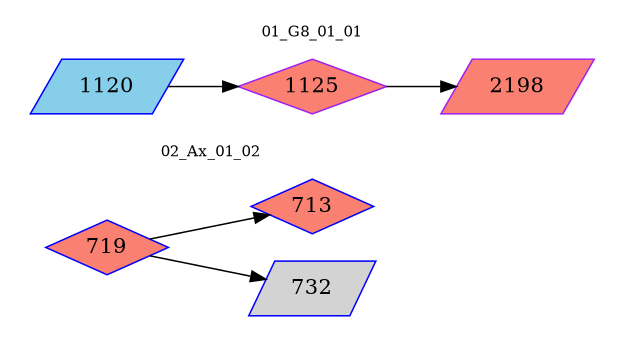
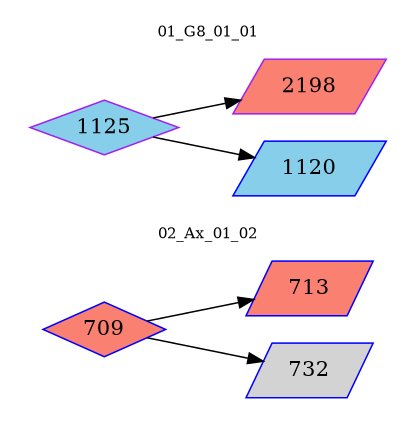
(195, 87) -> (196, 146)
(312, 87) -> (104, 128)
(312, 206) -> (310, 288)
(107, 247) -> (104, 329)
